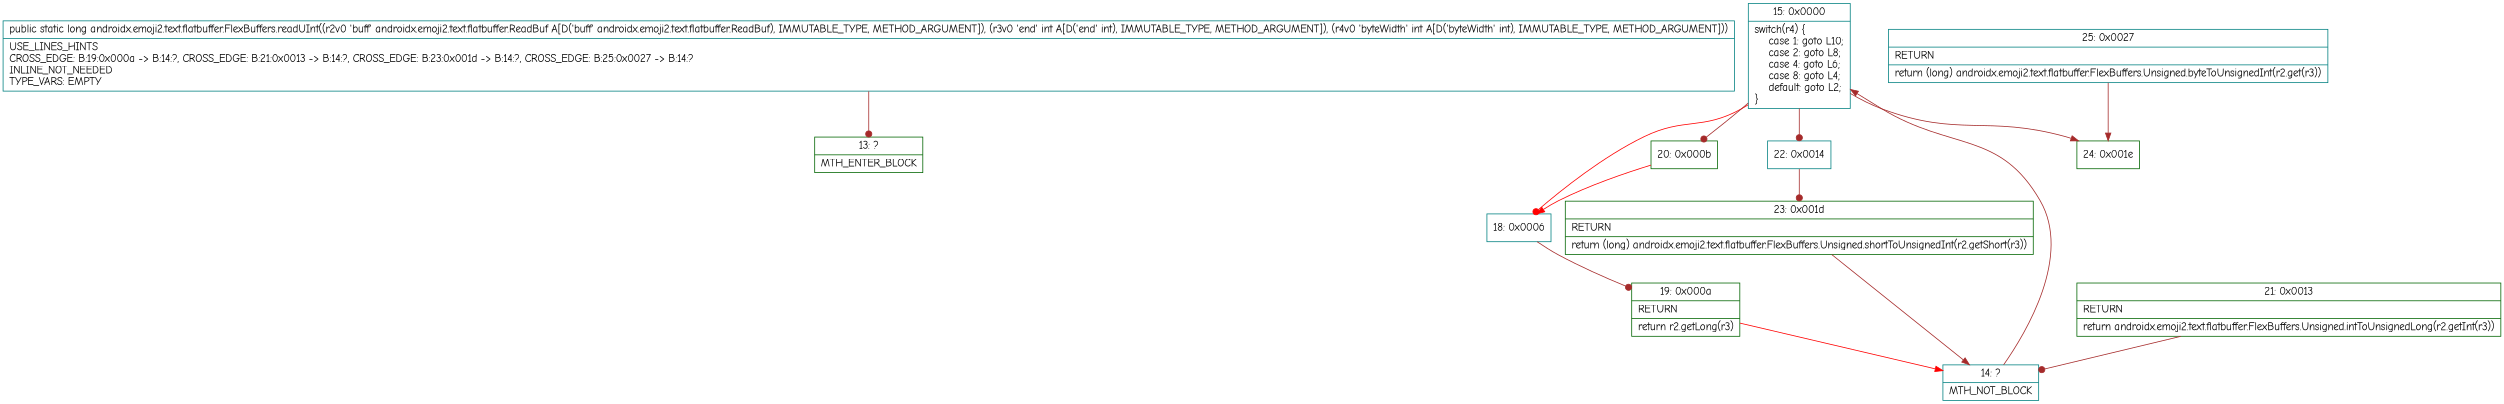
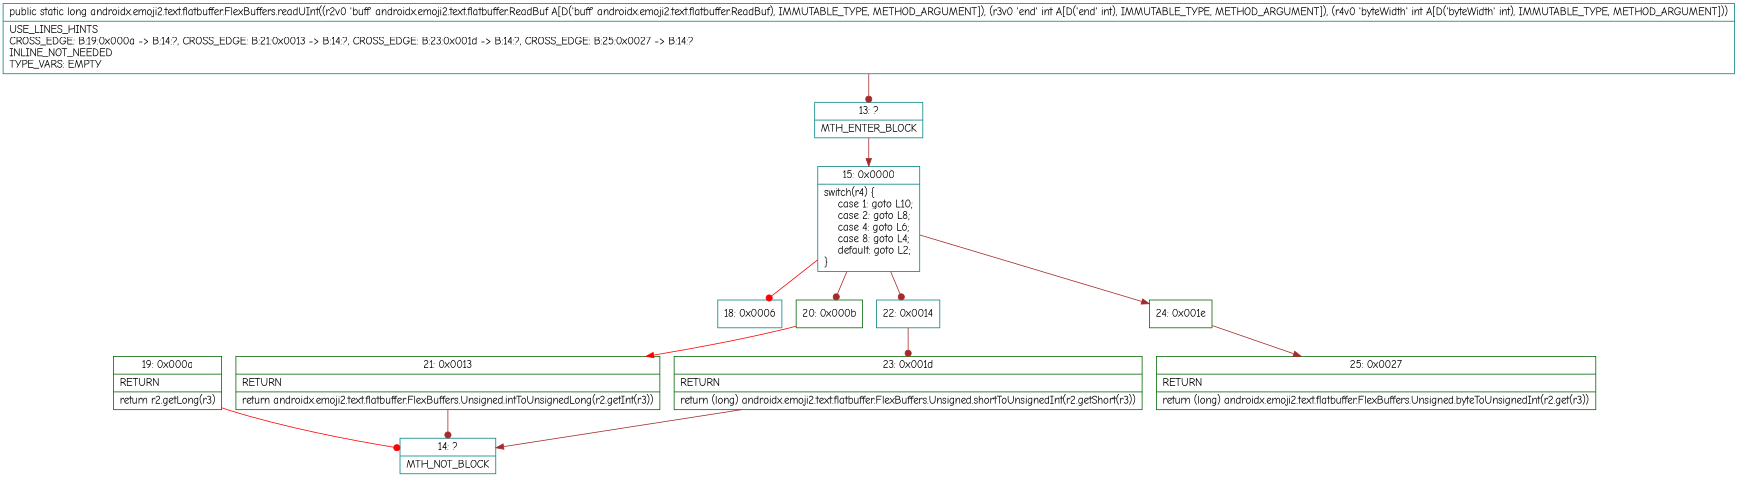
(2108, 56) -> (1376, 383)
(2108, 108) -> (1253, 340)
(869, 155) -> (869, 120)
(1596, 184) -> (725, 342)
(2029, 184) -> (869, 148)
(1580, 266) -> none
(1838, 346) -> (307, 431)
